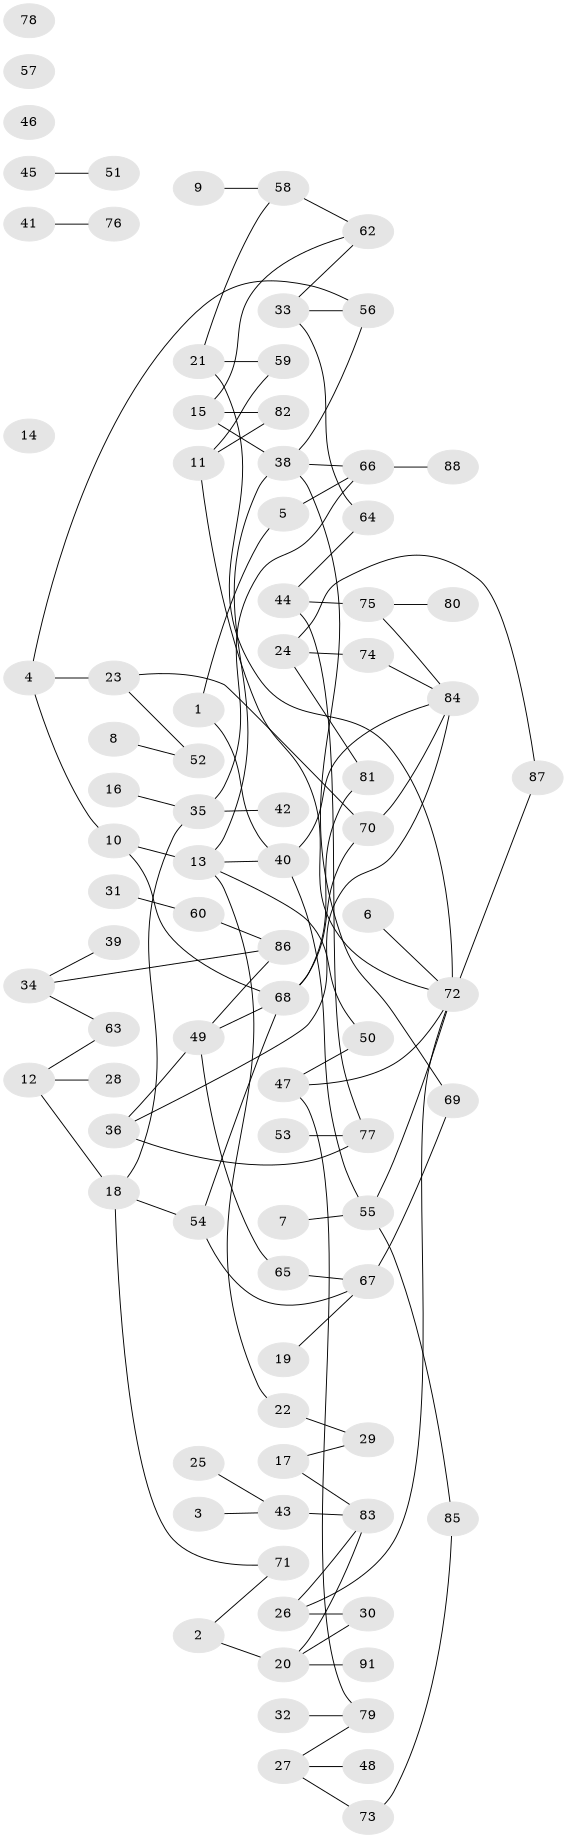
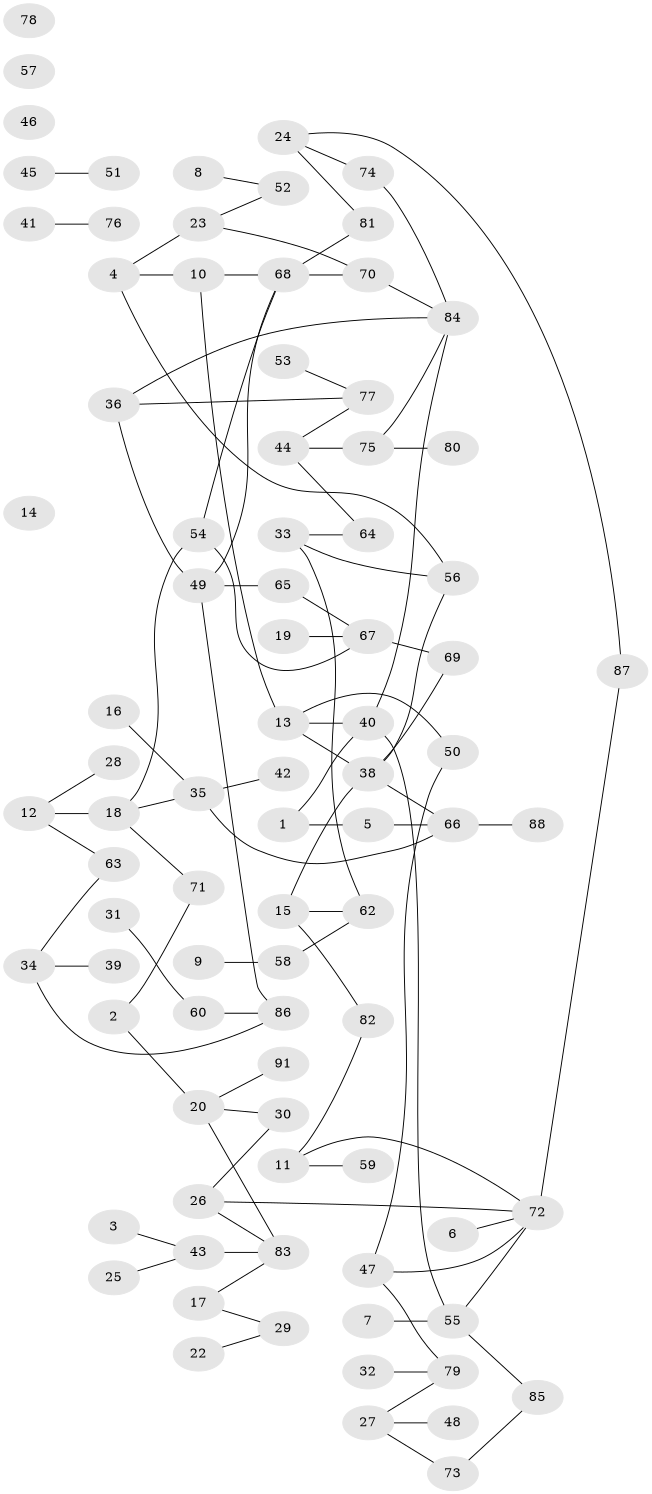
(199, 362) -> none
(240, 1137) -> none
